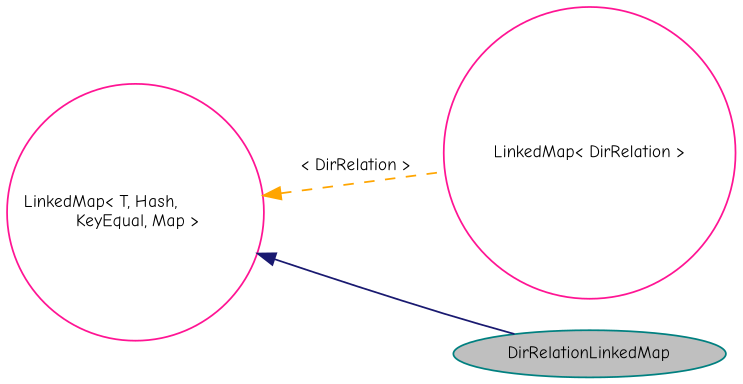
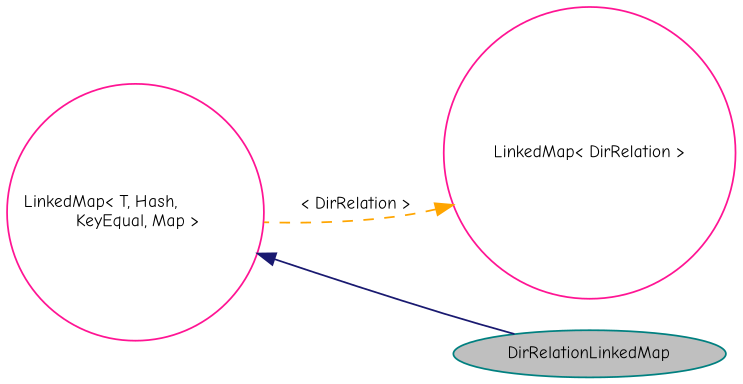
(363, 182) -> (350, 221)
